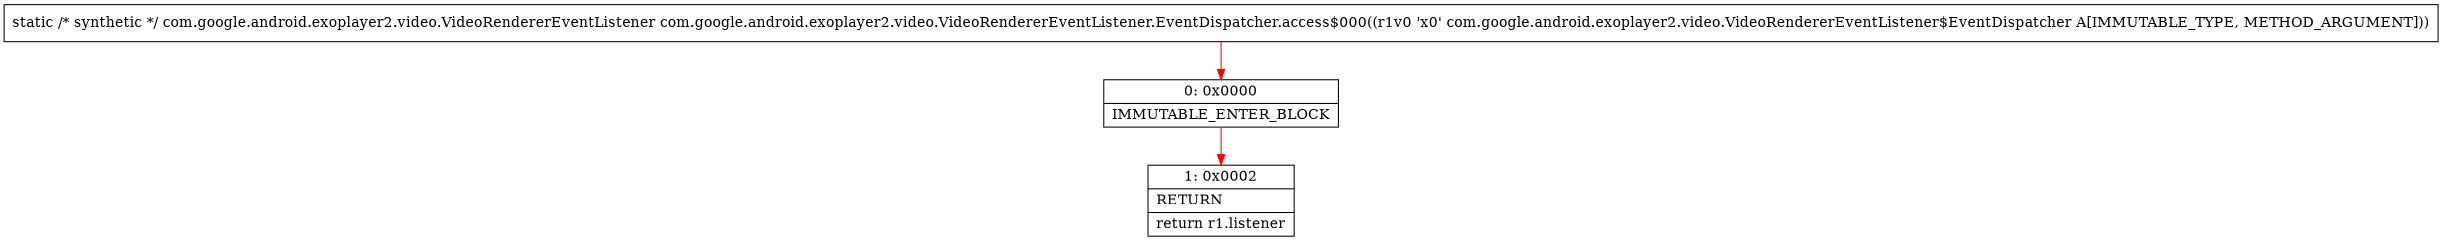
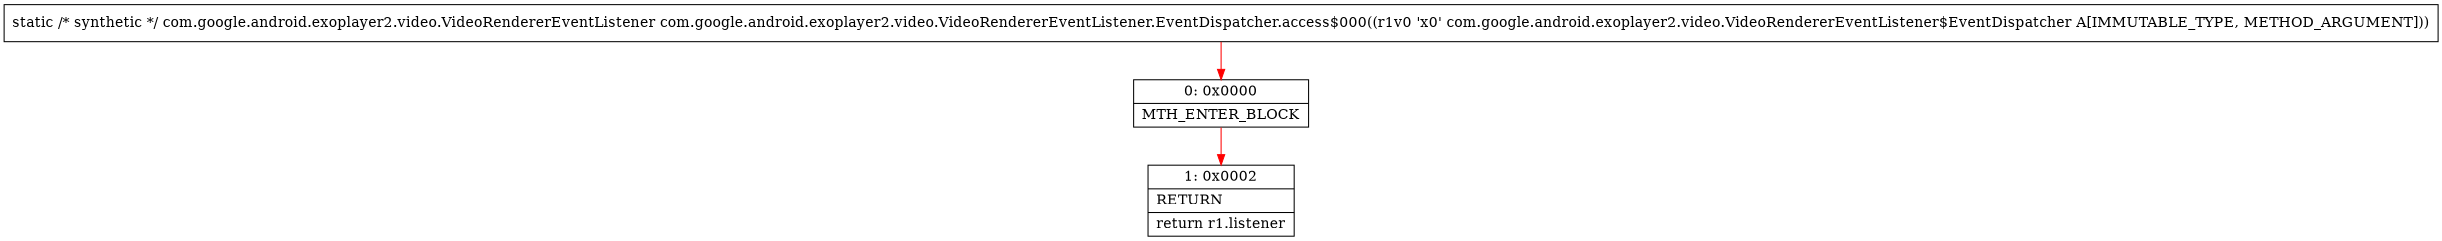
(1221, 115) -> (1221, 115)
